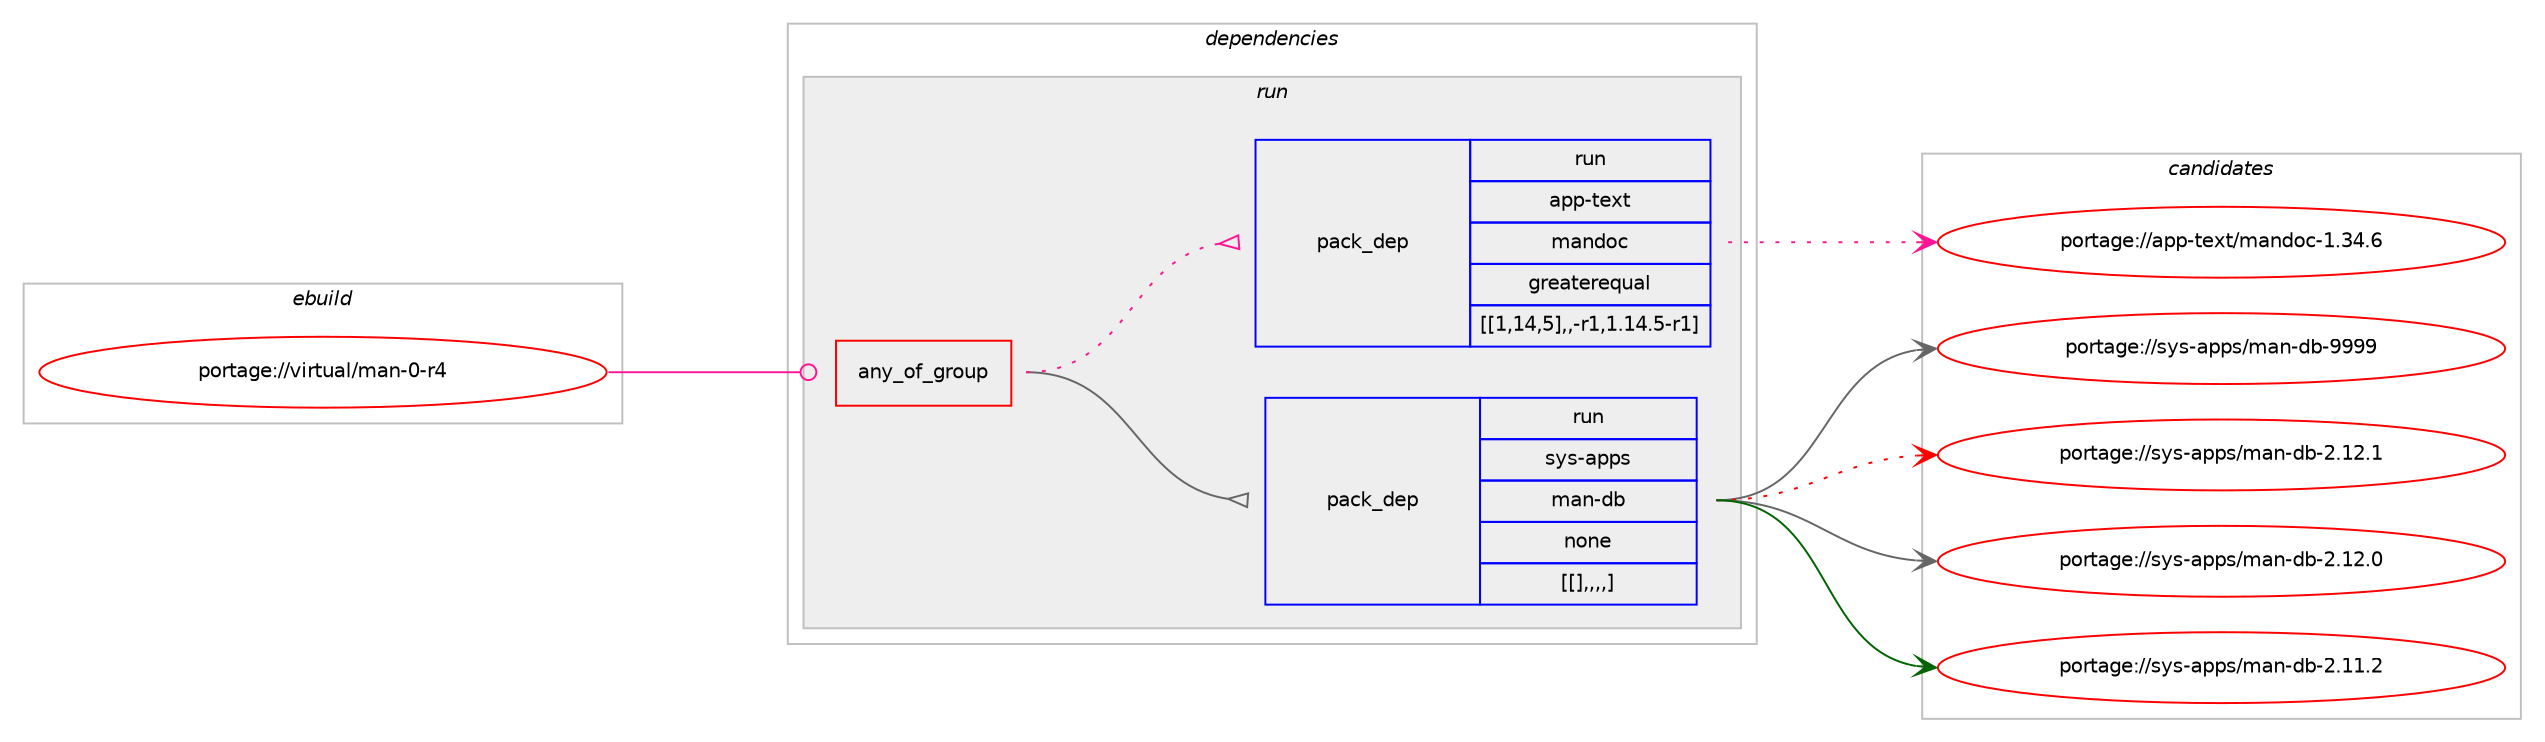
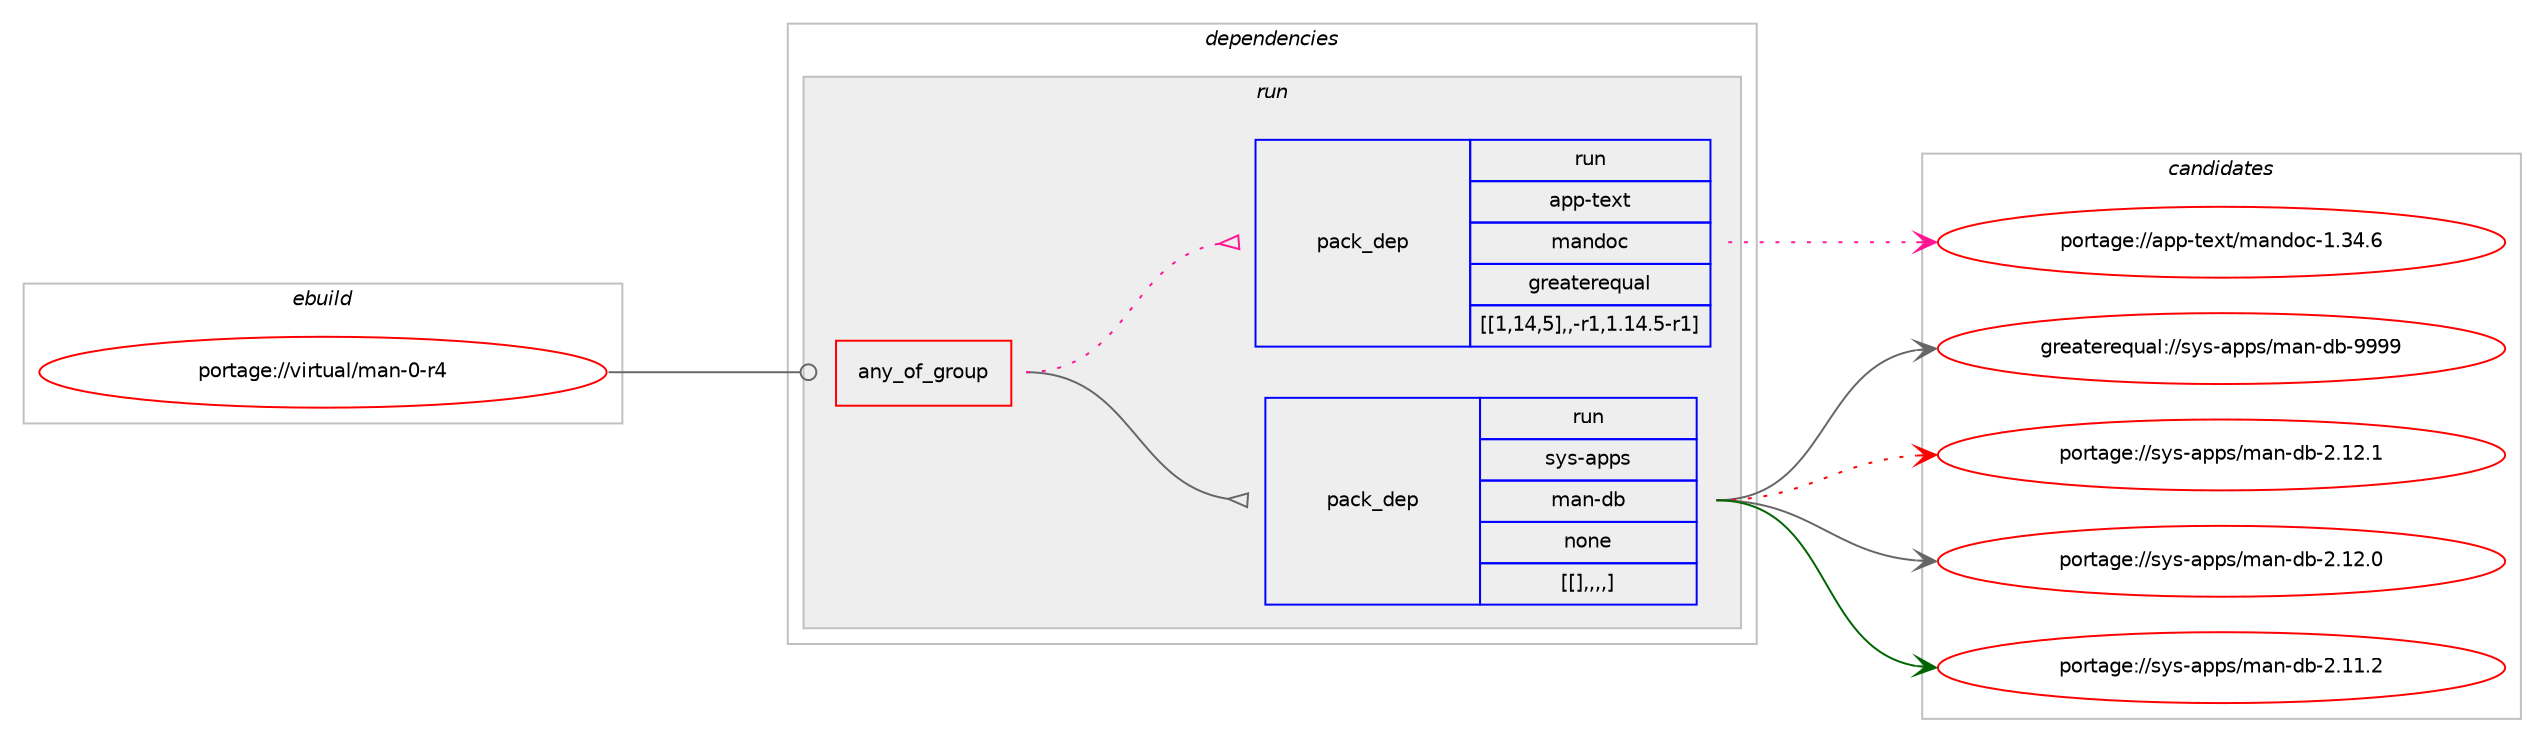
(2222, 349) -> (2222, 349)
(704, 372) -> (704, 372)
